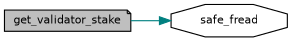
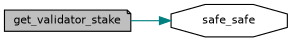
(229, 21) -> (229, 21)
